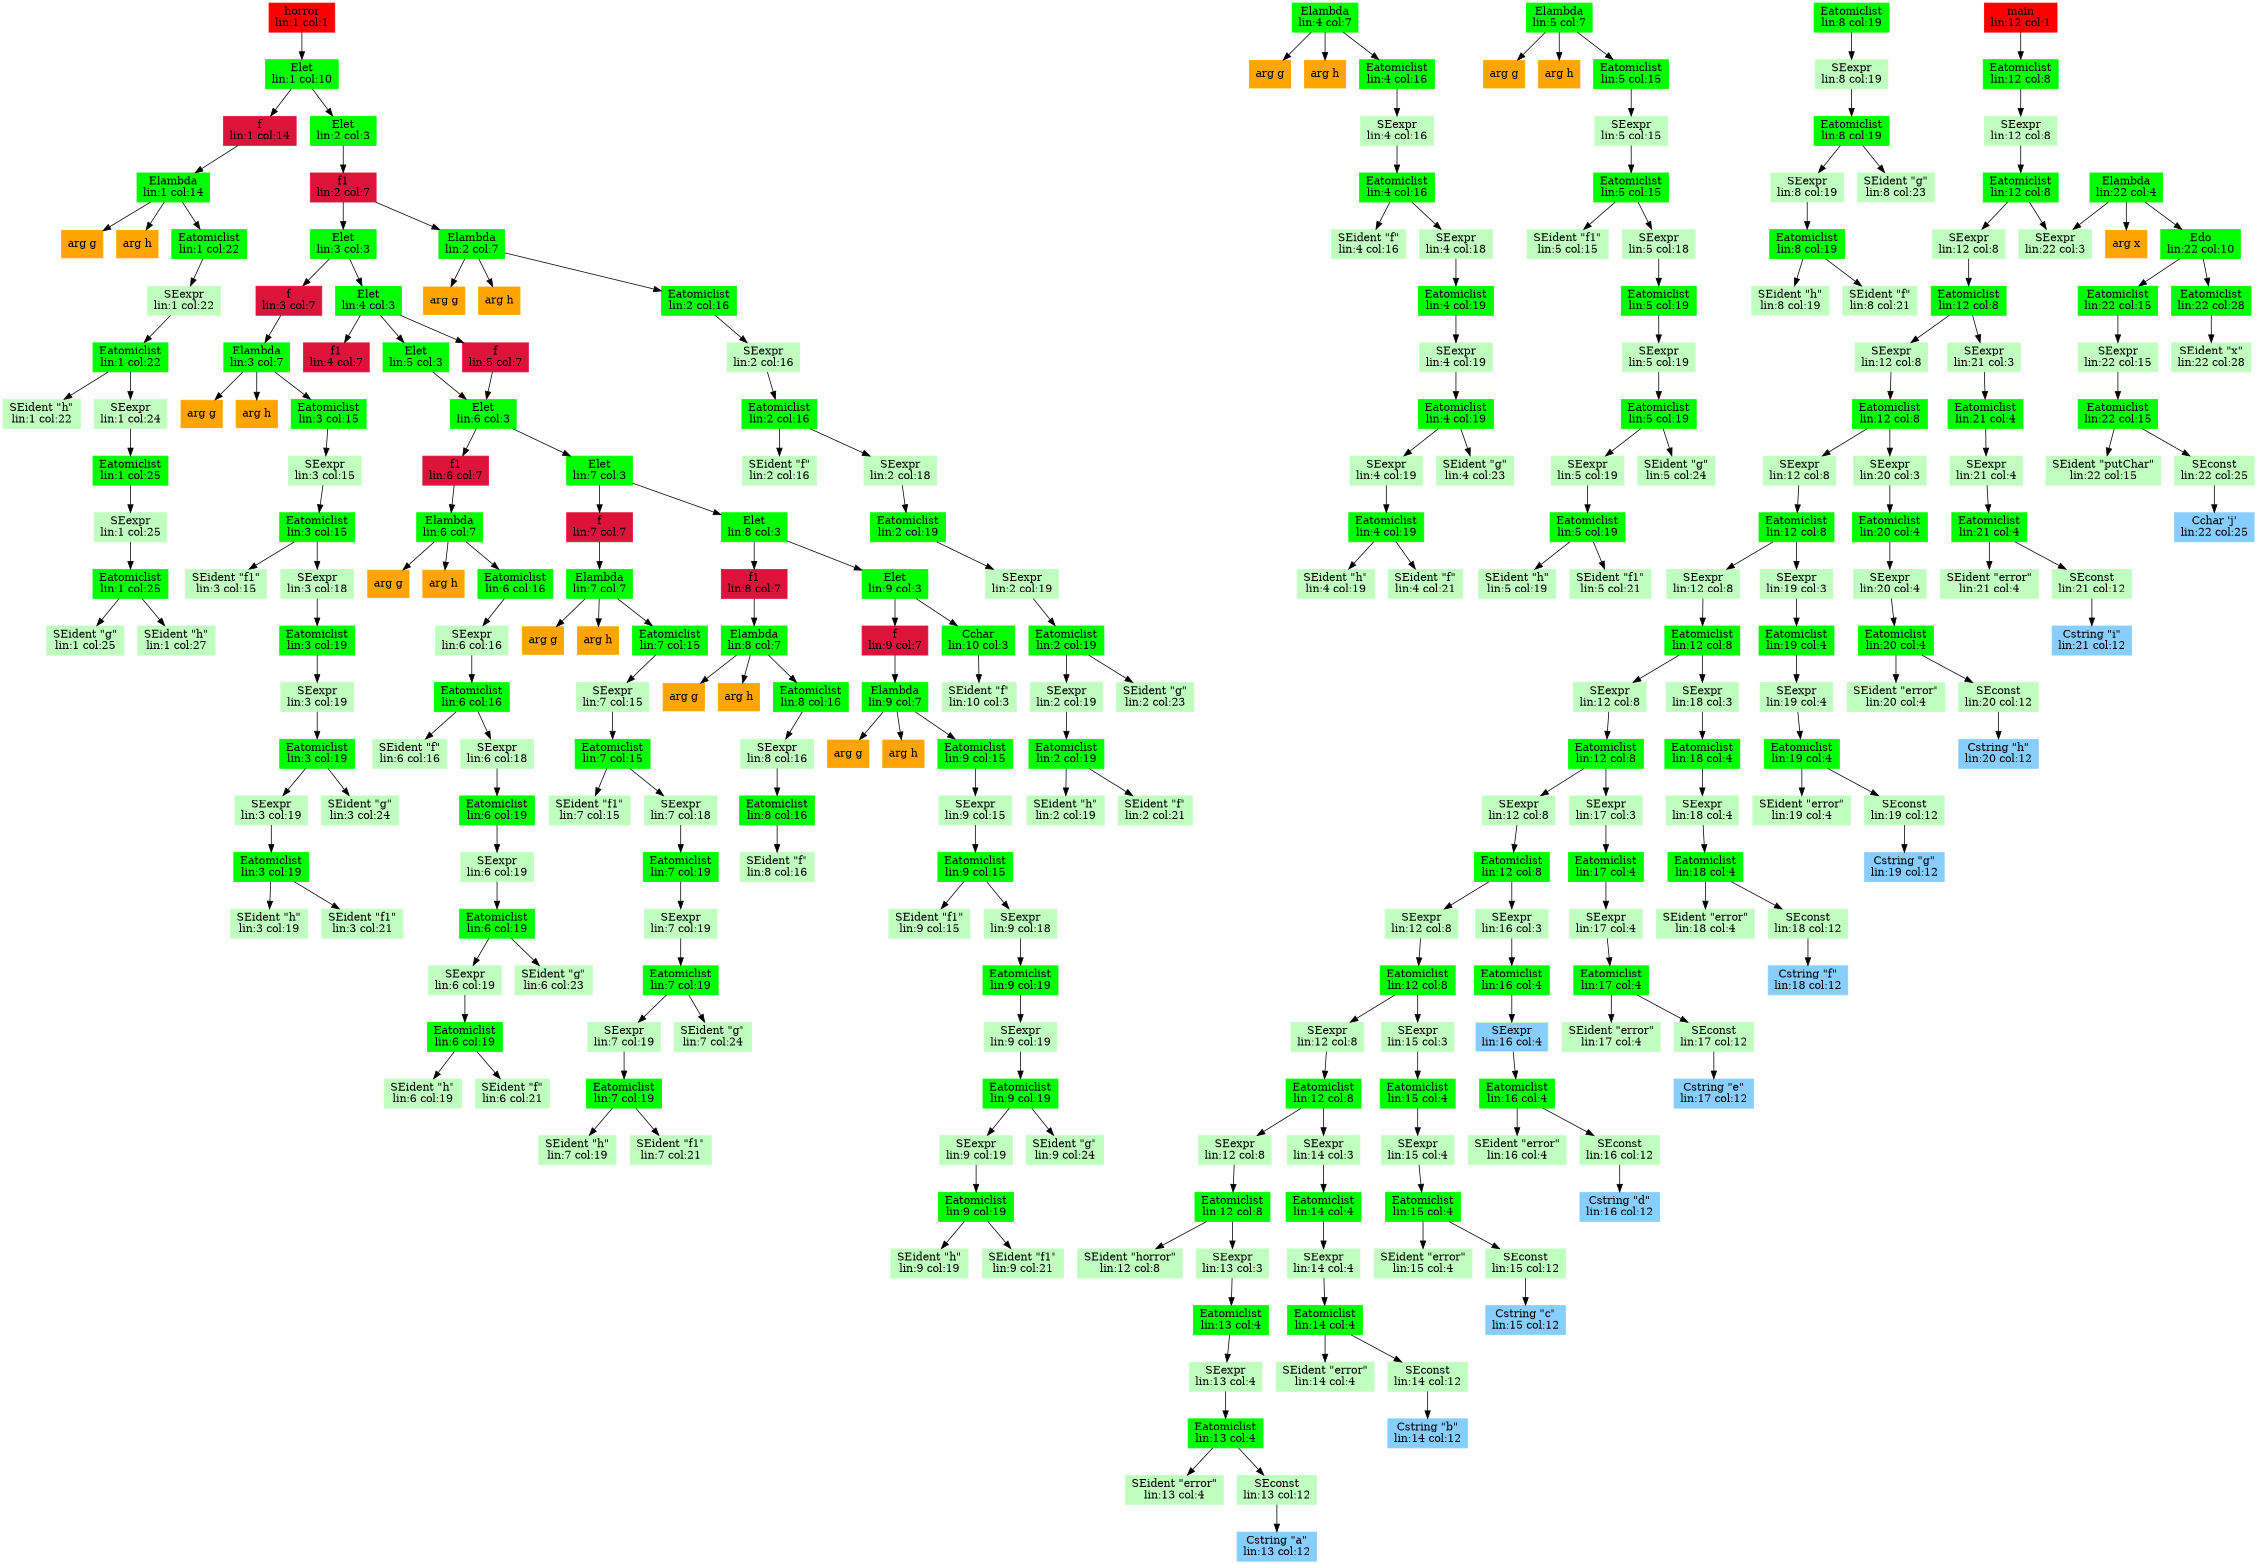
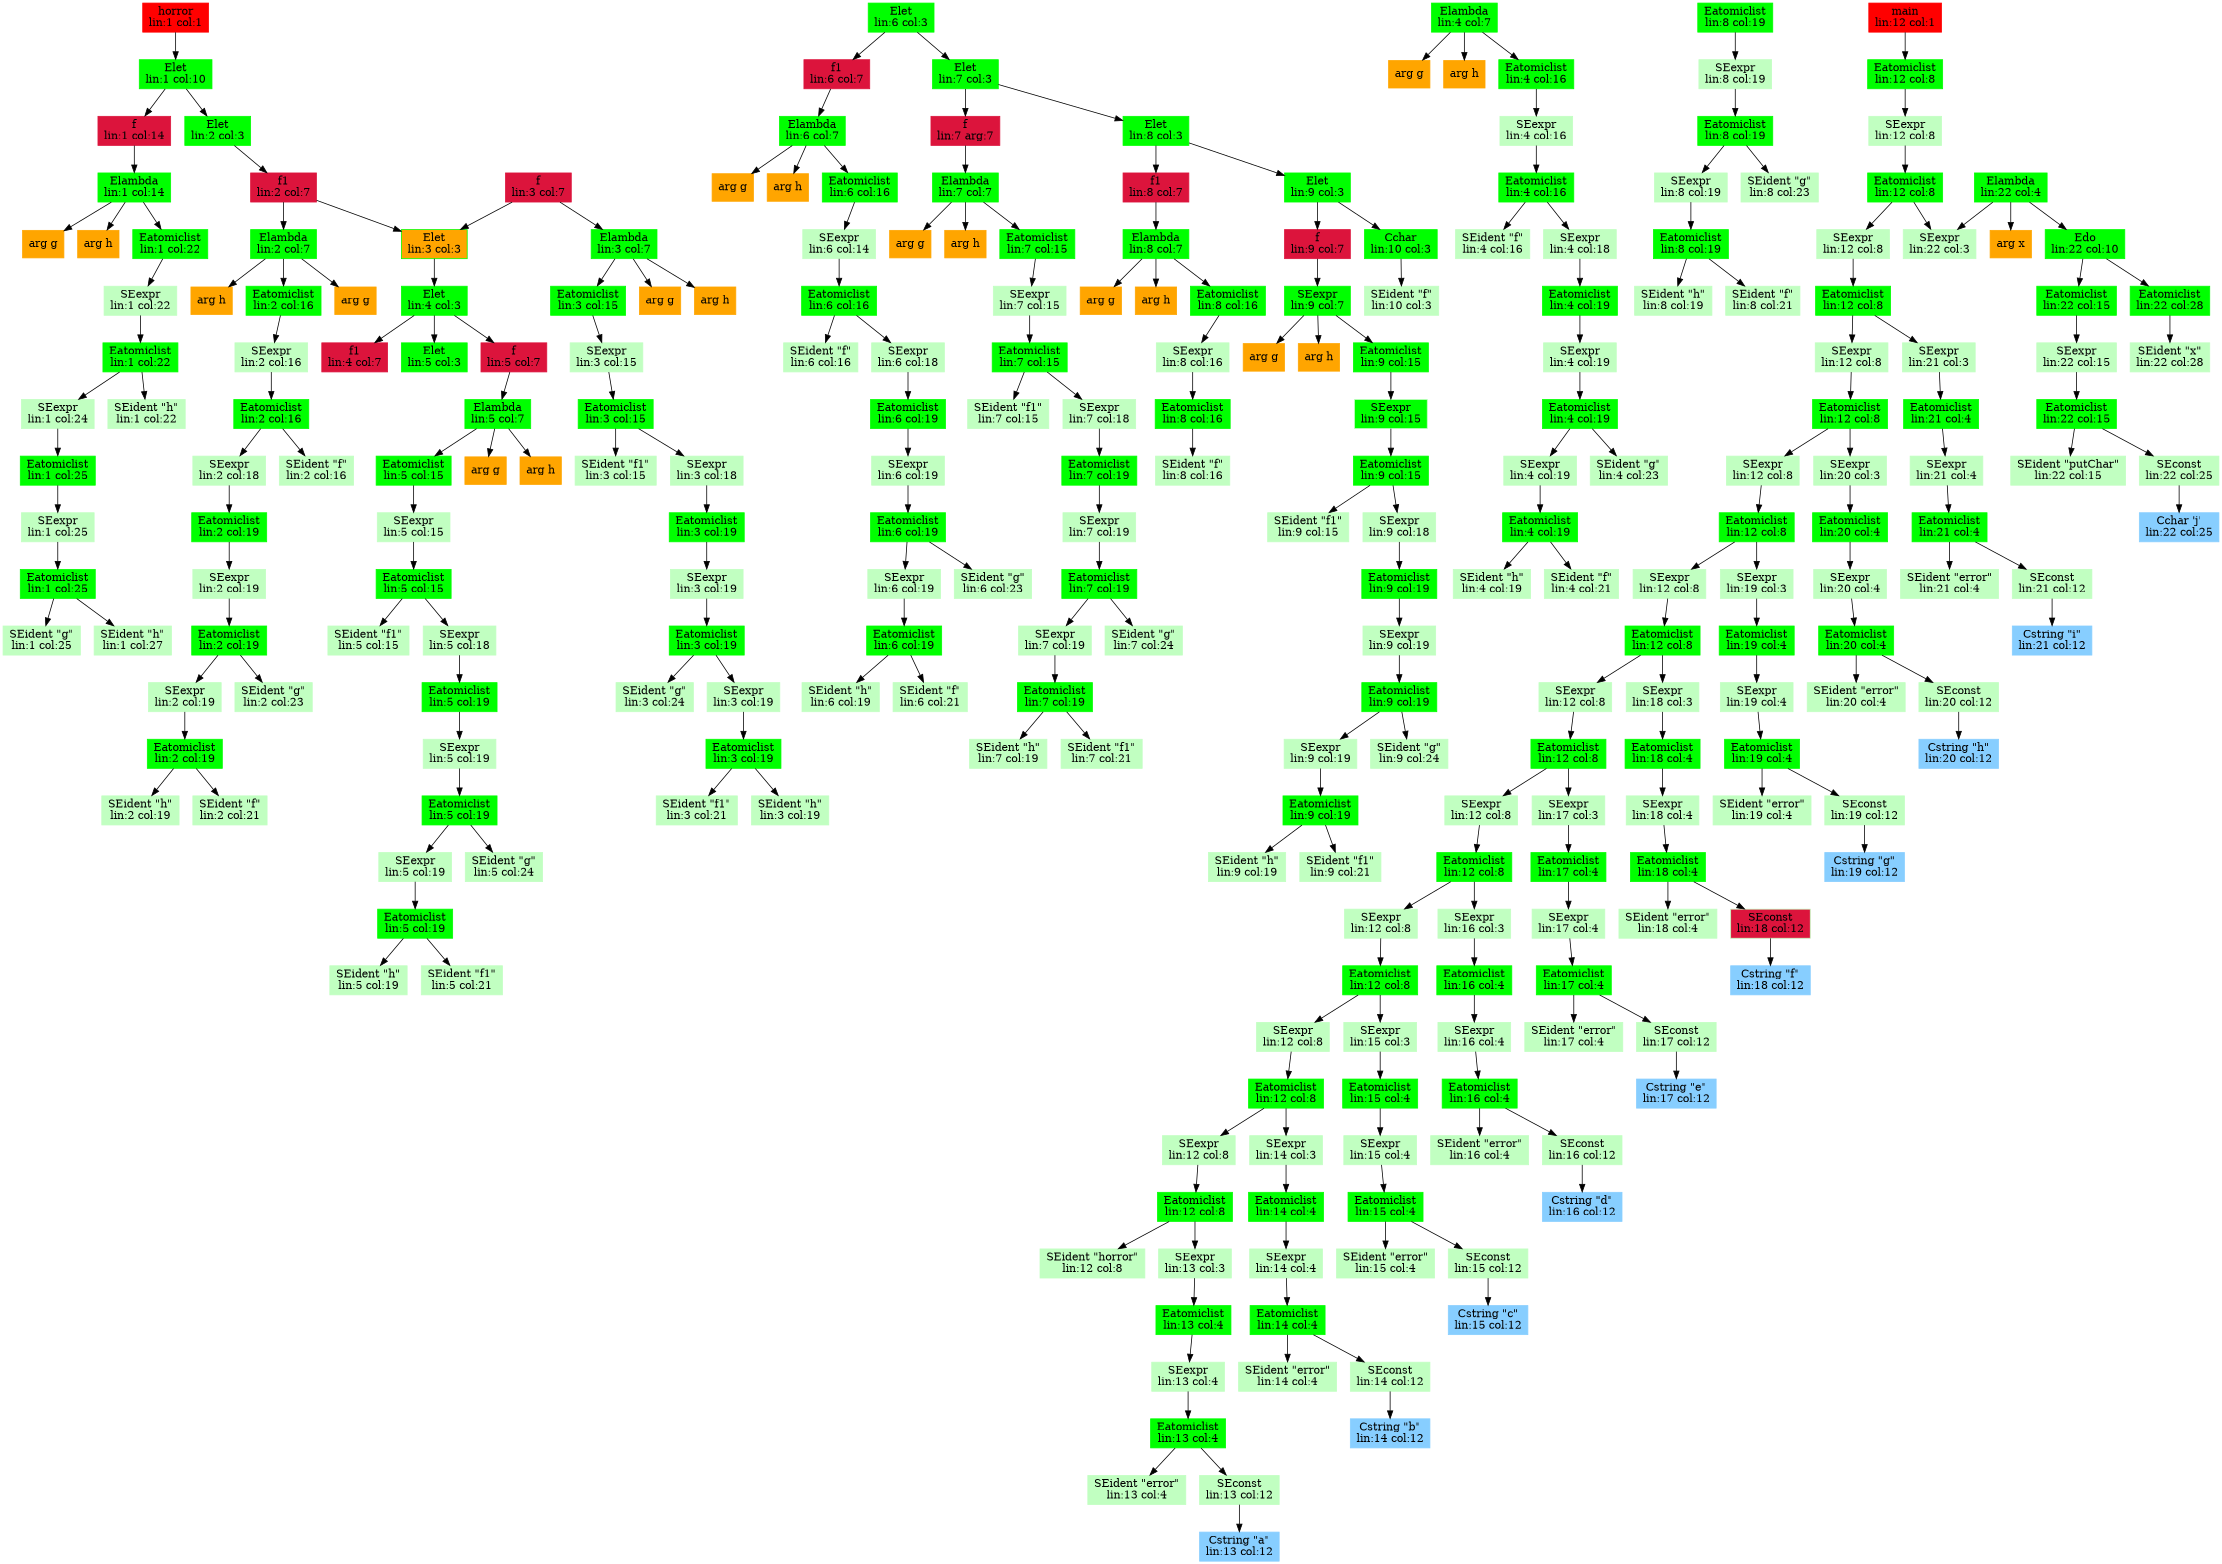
(343, 244) -> (434, 244)
(319, 270) -> (490, 214)
(490, 382) -> (507, 382)
(447, 383) -> none
(600, 527) -> (965, 131)
(472, 641) -> (839, 244)
(895, 697) -> (1317, 301)
(975, 810) -> (1391, 414)
(1808, 924) -> (1770, 924)
(1512, 1037) -> (1474, 1037)
